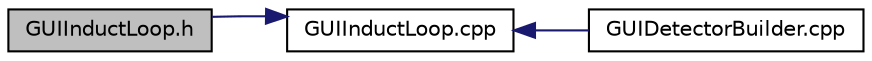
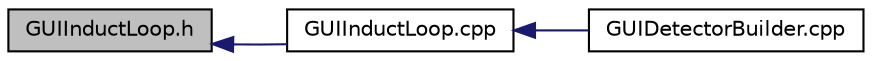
(239, 16) -> (260, 45)
